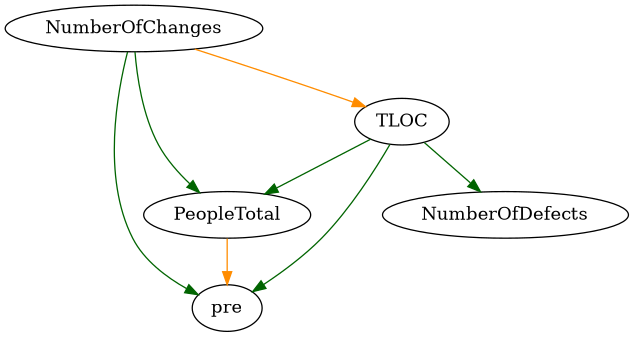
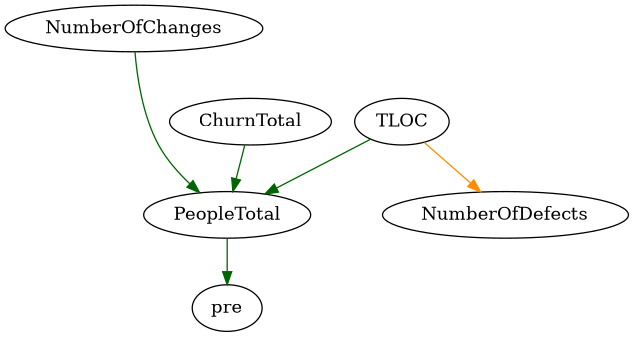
(274, 75) -> none
none -> (250, 122)
(447, 163) -> (447, 163)
(117, 183) -> none
(336, 223) -> none
(227, 255) -> (227, 255)
